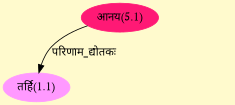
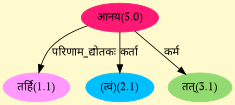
(120, 18) -> (120, 18)
none -> (120, 87)
none -> (200, 87)
